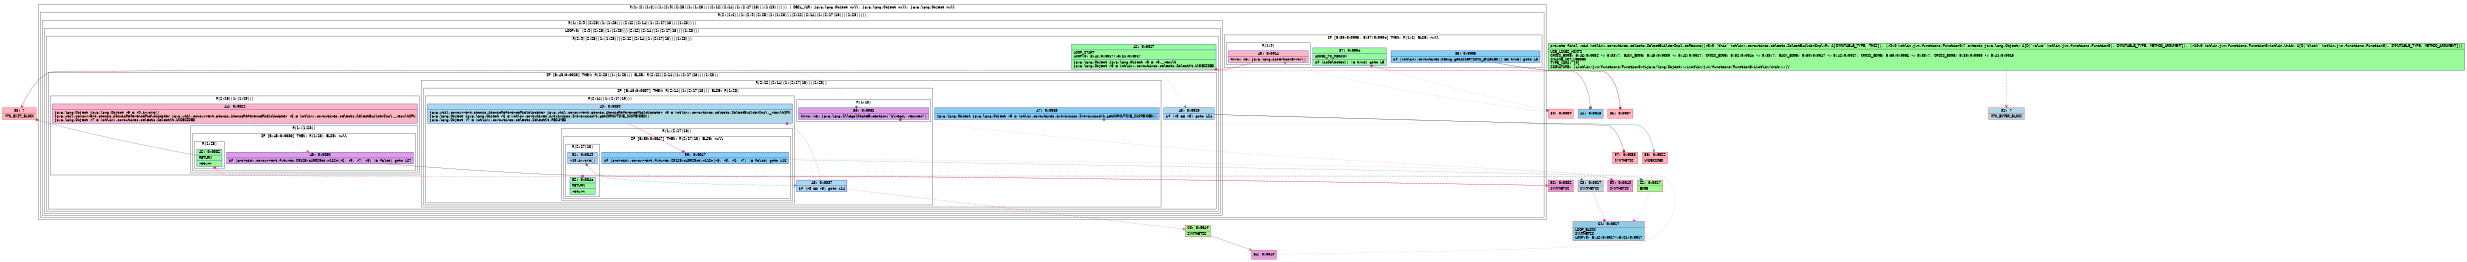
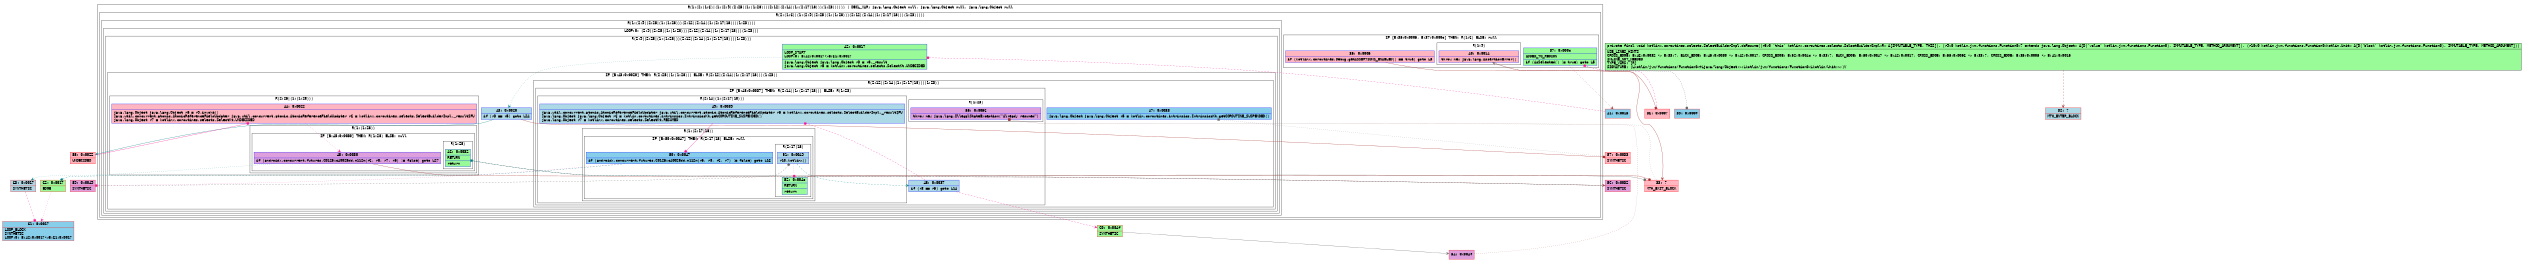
(1466, 57) -> (1360, 57)
(1554, 71) -> none
(1561, 114) -> (1687, 114)
none -> (171, 139)
(583, 161) -> (793, 161)
none -> (1228, 175)
(547, 177) -> (1039, 177)
